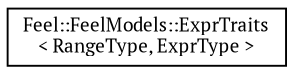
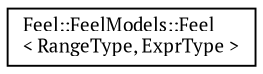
(147, 37) -> (132, 37)
